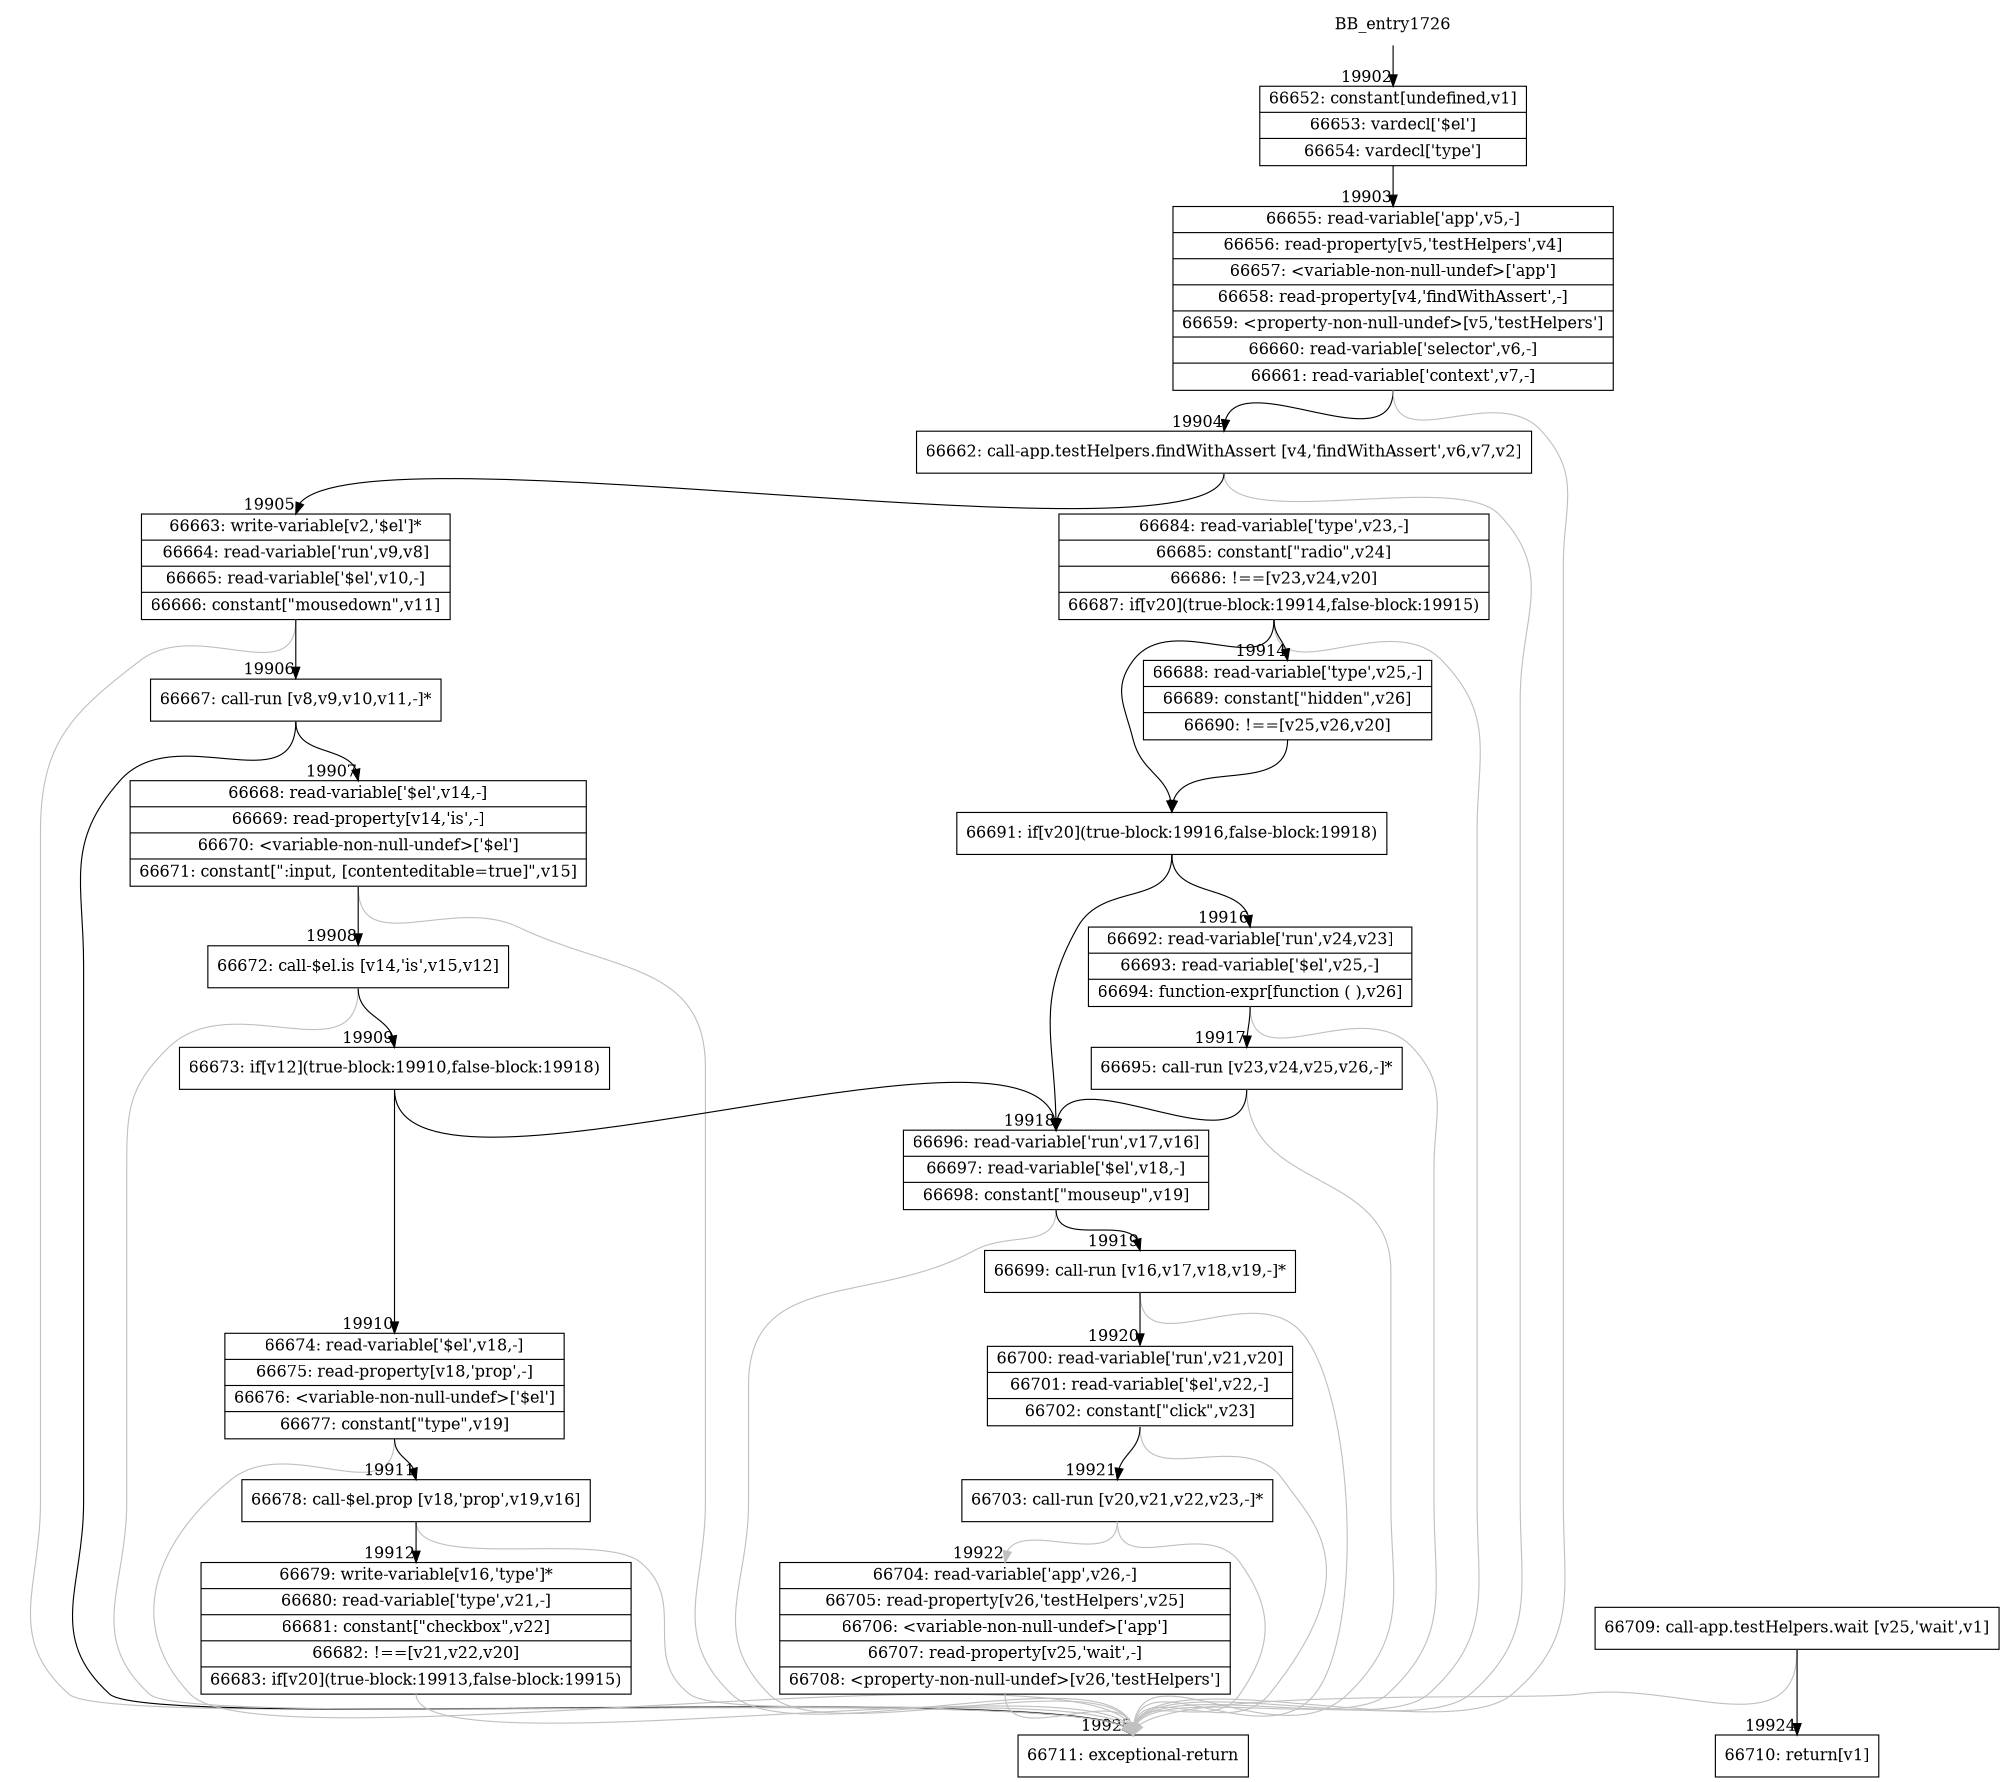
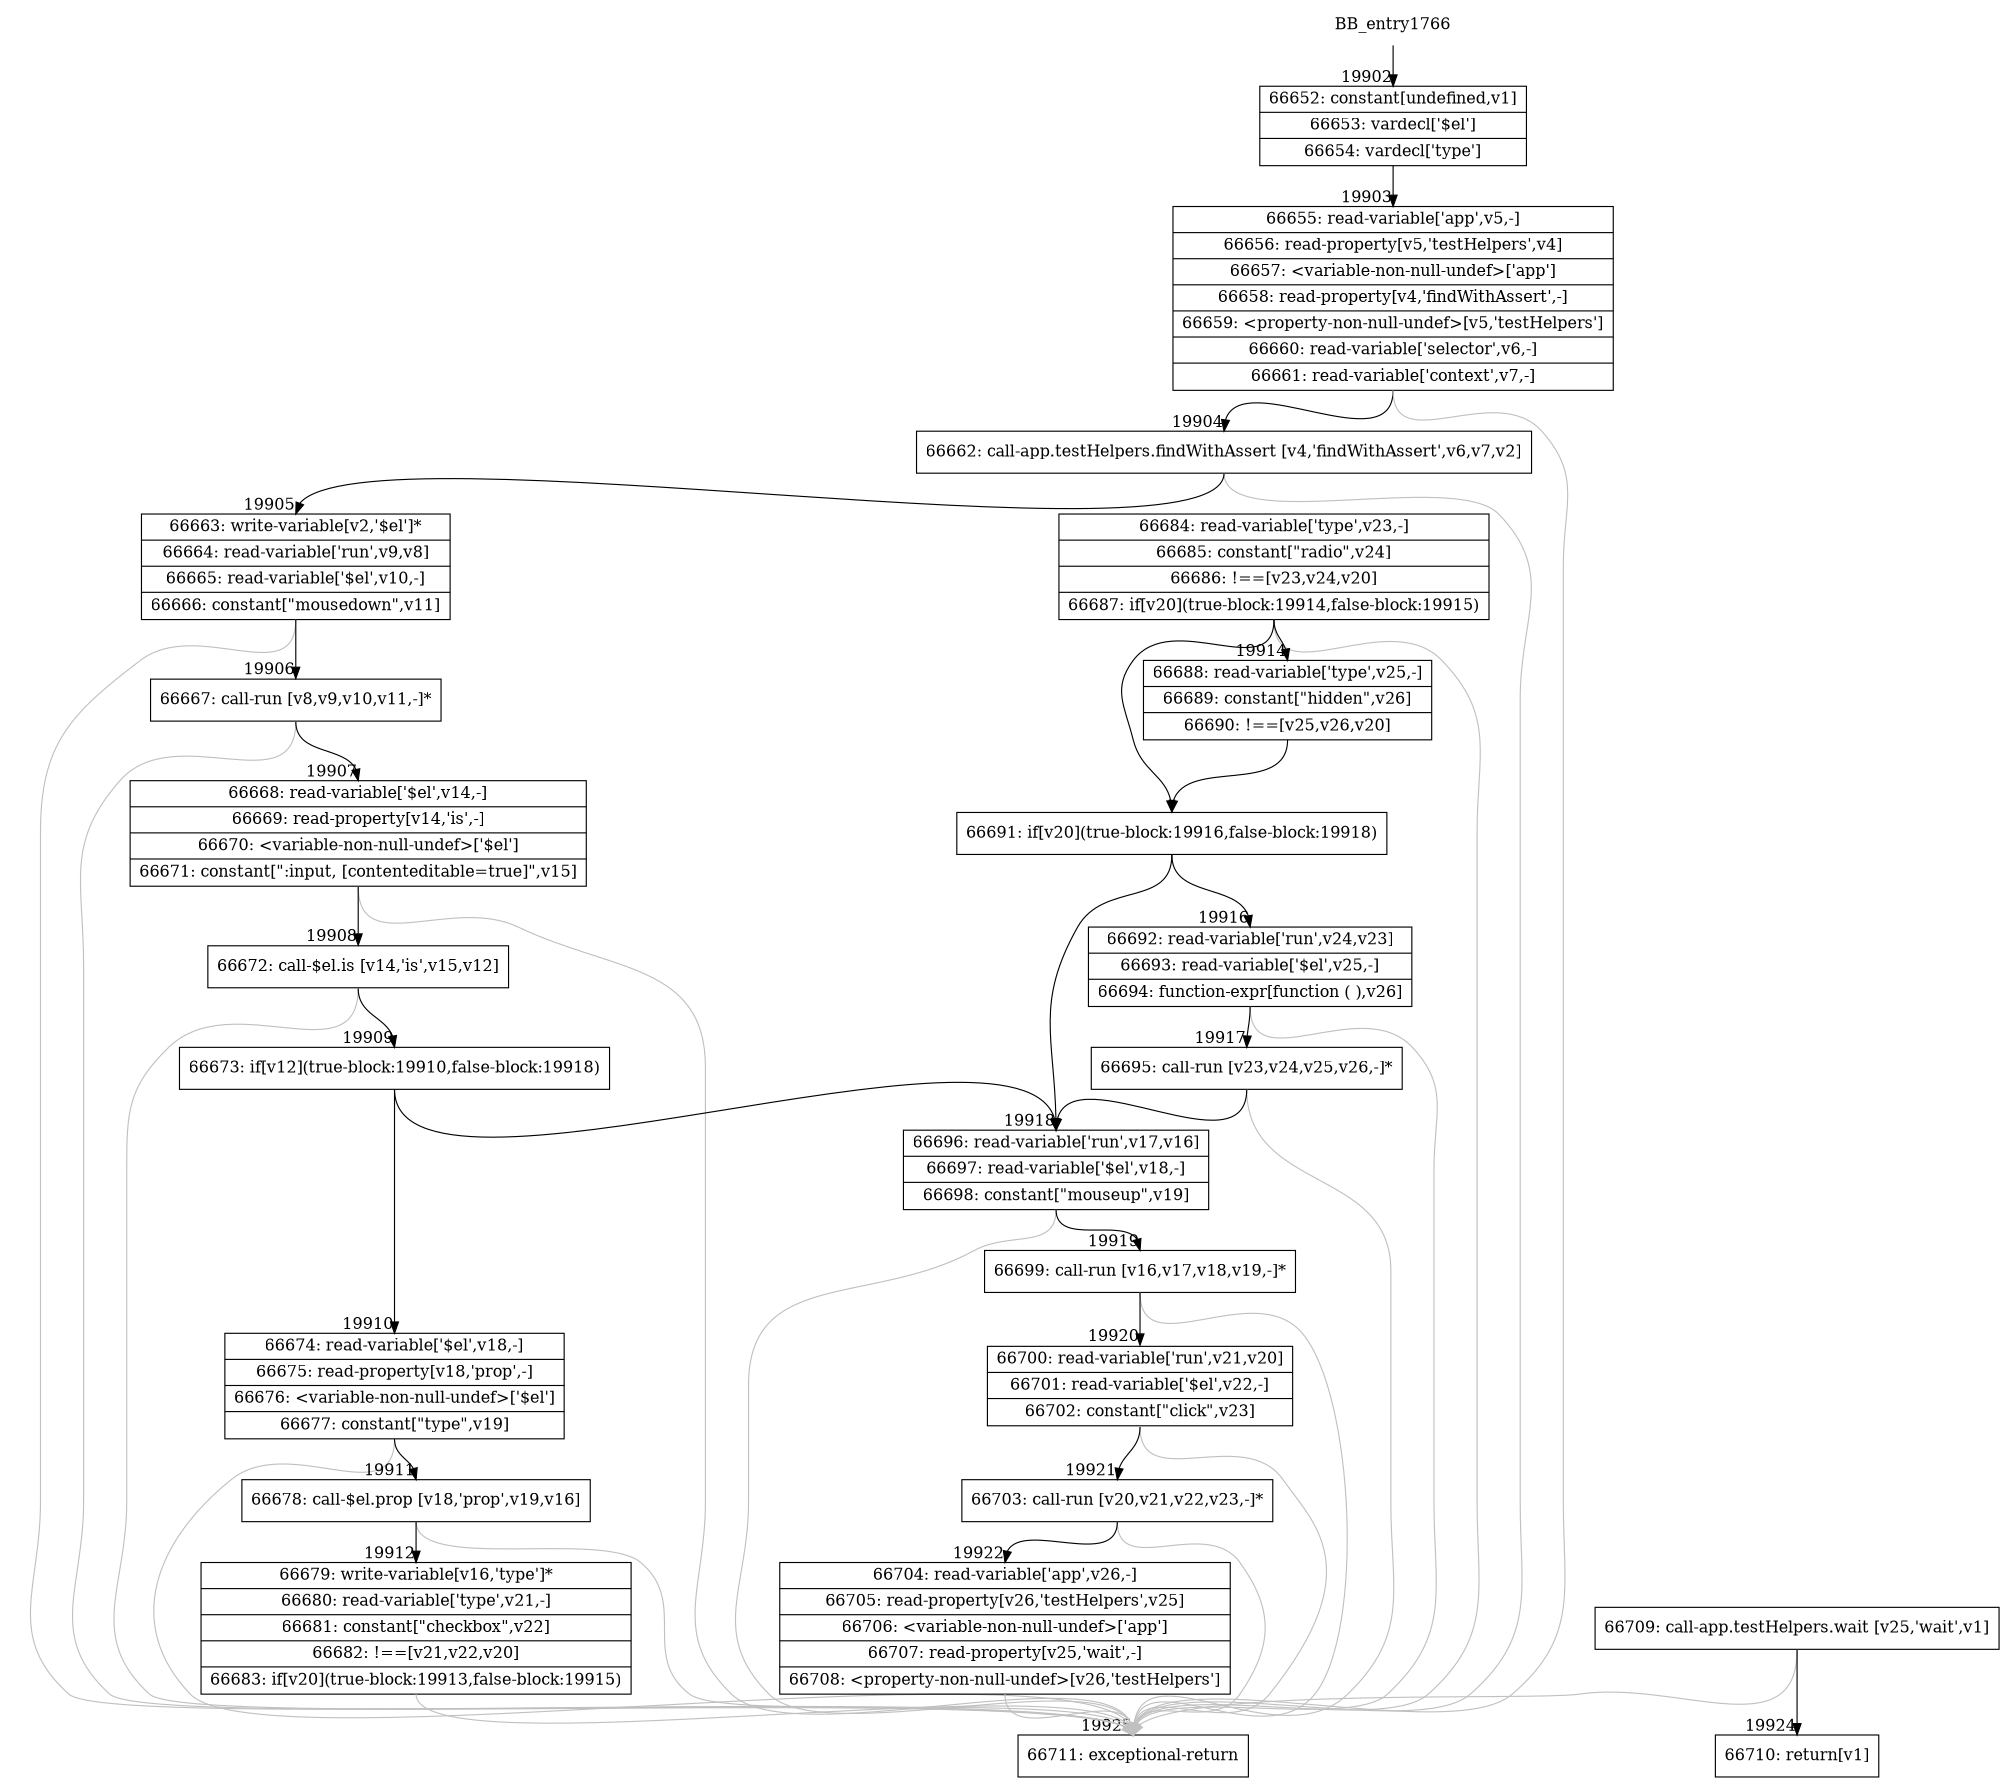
(1393, 25) -> (1393, 25)
(1067, 1543) -> (1067, 1543)
(77, 1643) -> (77, 1643)
